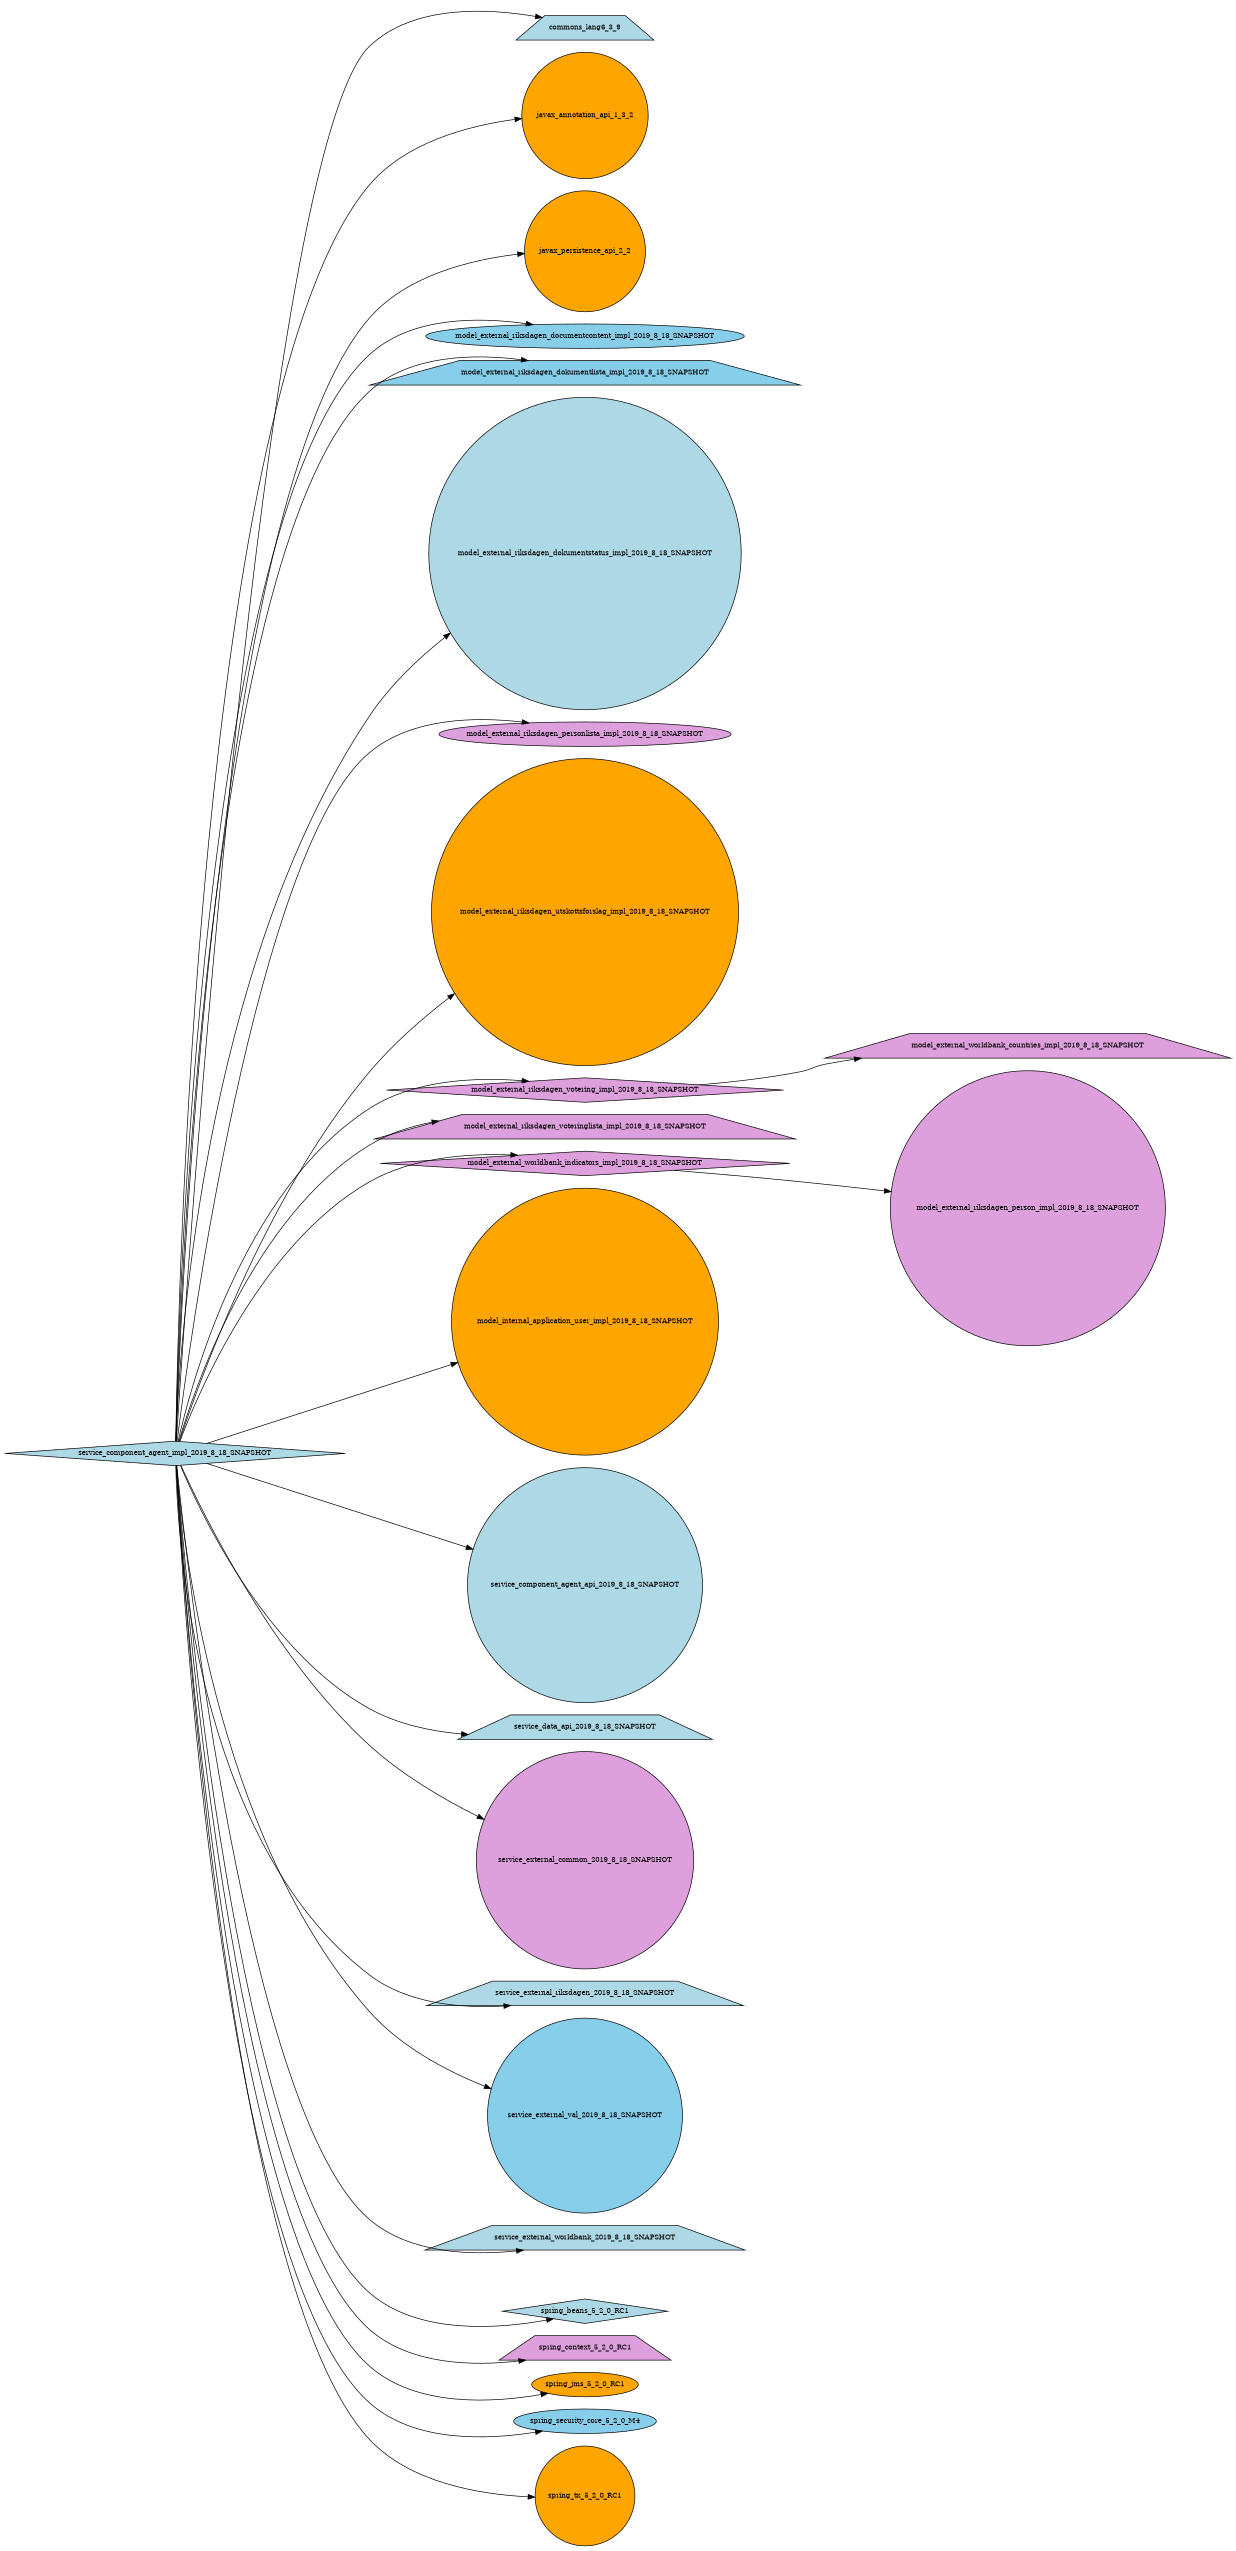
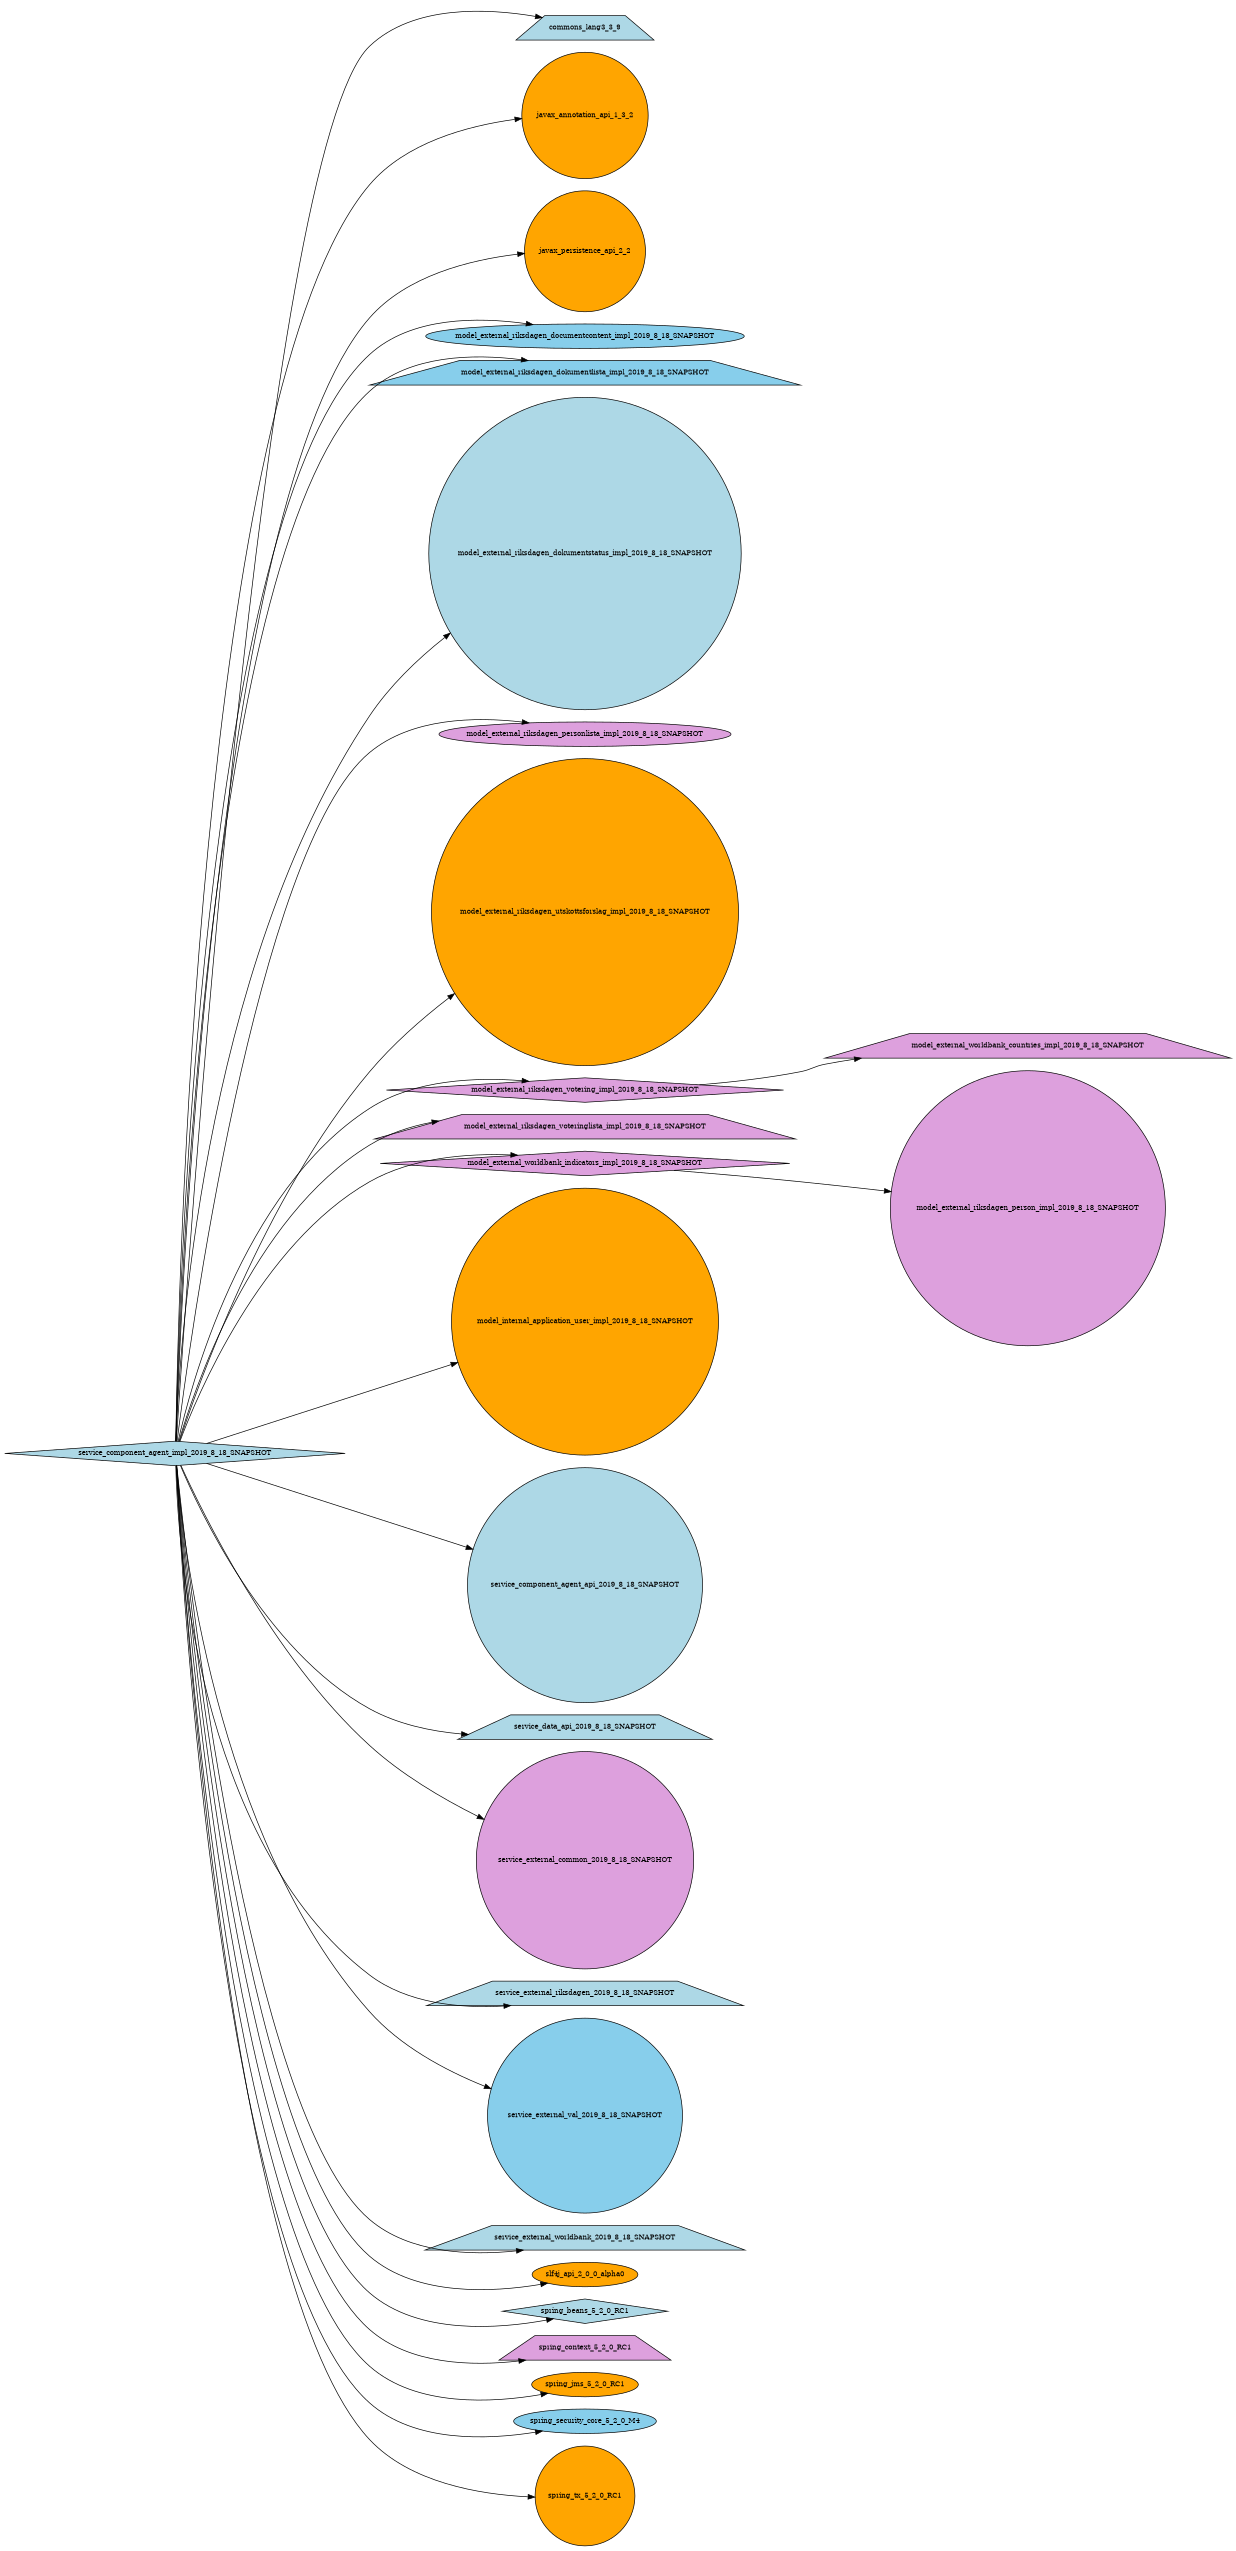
(585, 28) -> (585, 28)
none -> (585, 2275)
